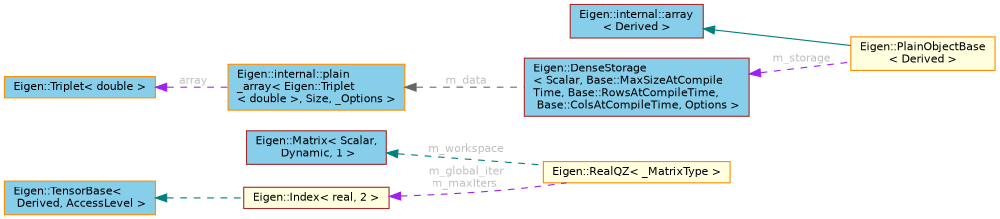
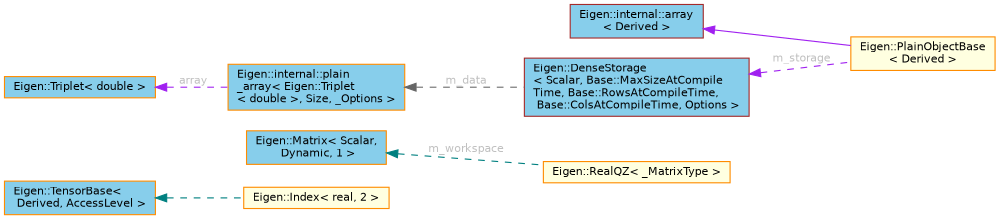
(783, 38) -> (783, 38)
(316, 148) -> (316, 148)
(484, 192) -> none
(316, 198) -> (316, 198)
